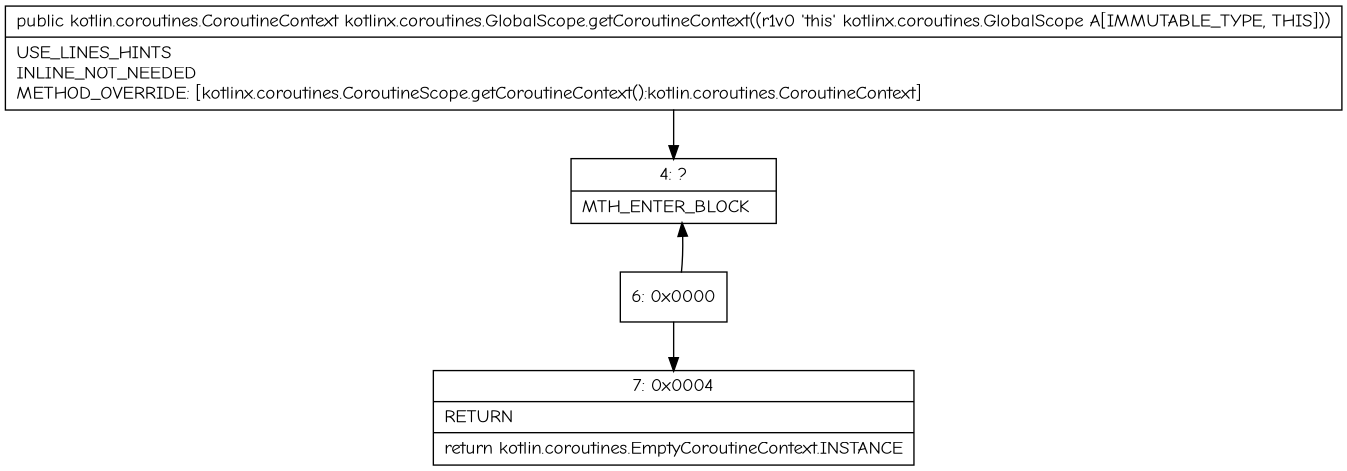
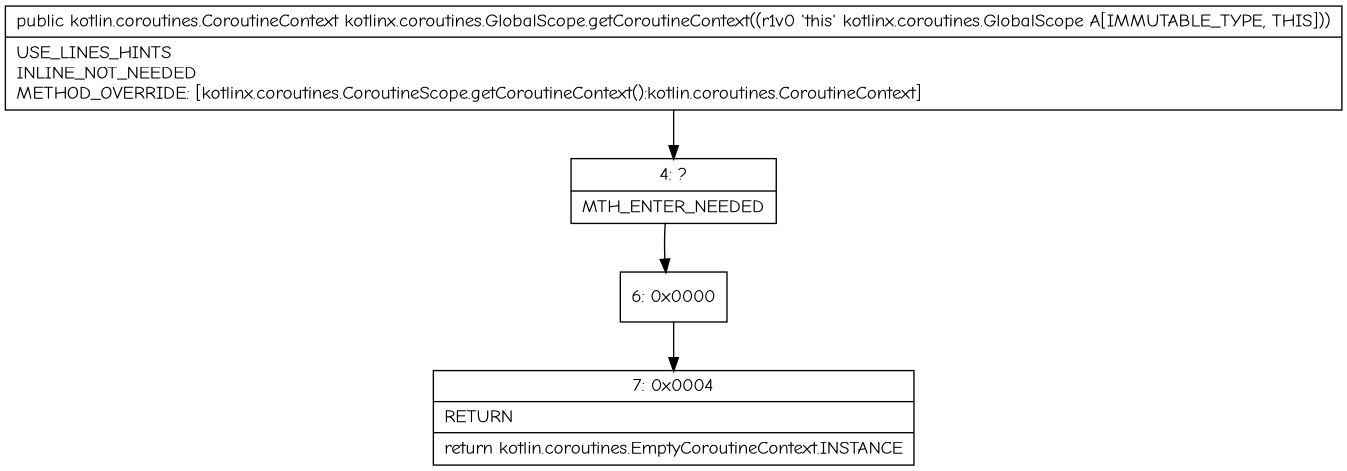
(666, 207) -> (674, 207)
(683, 255) -> (665, 241)
